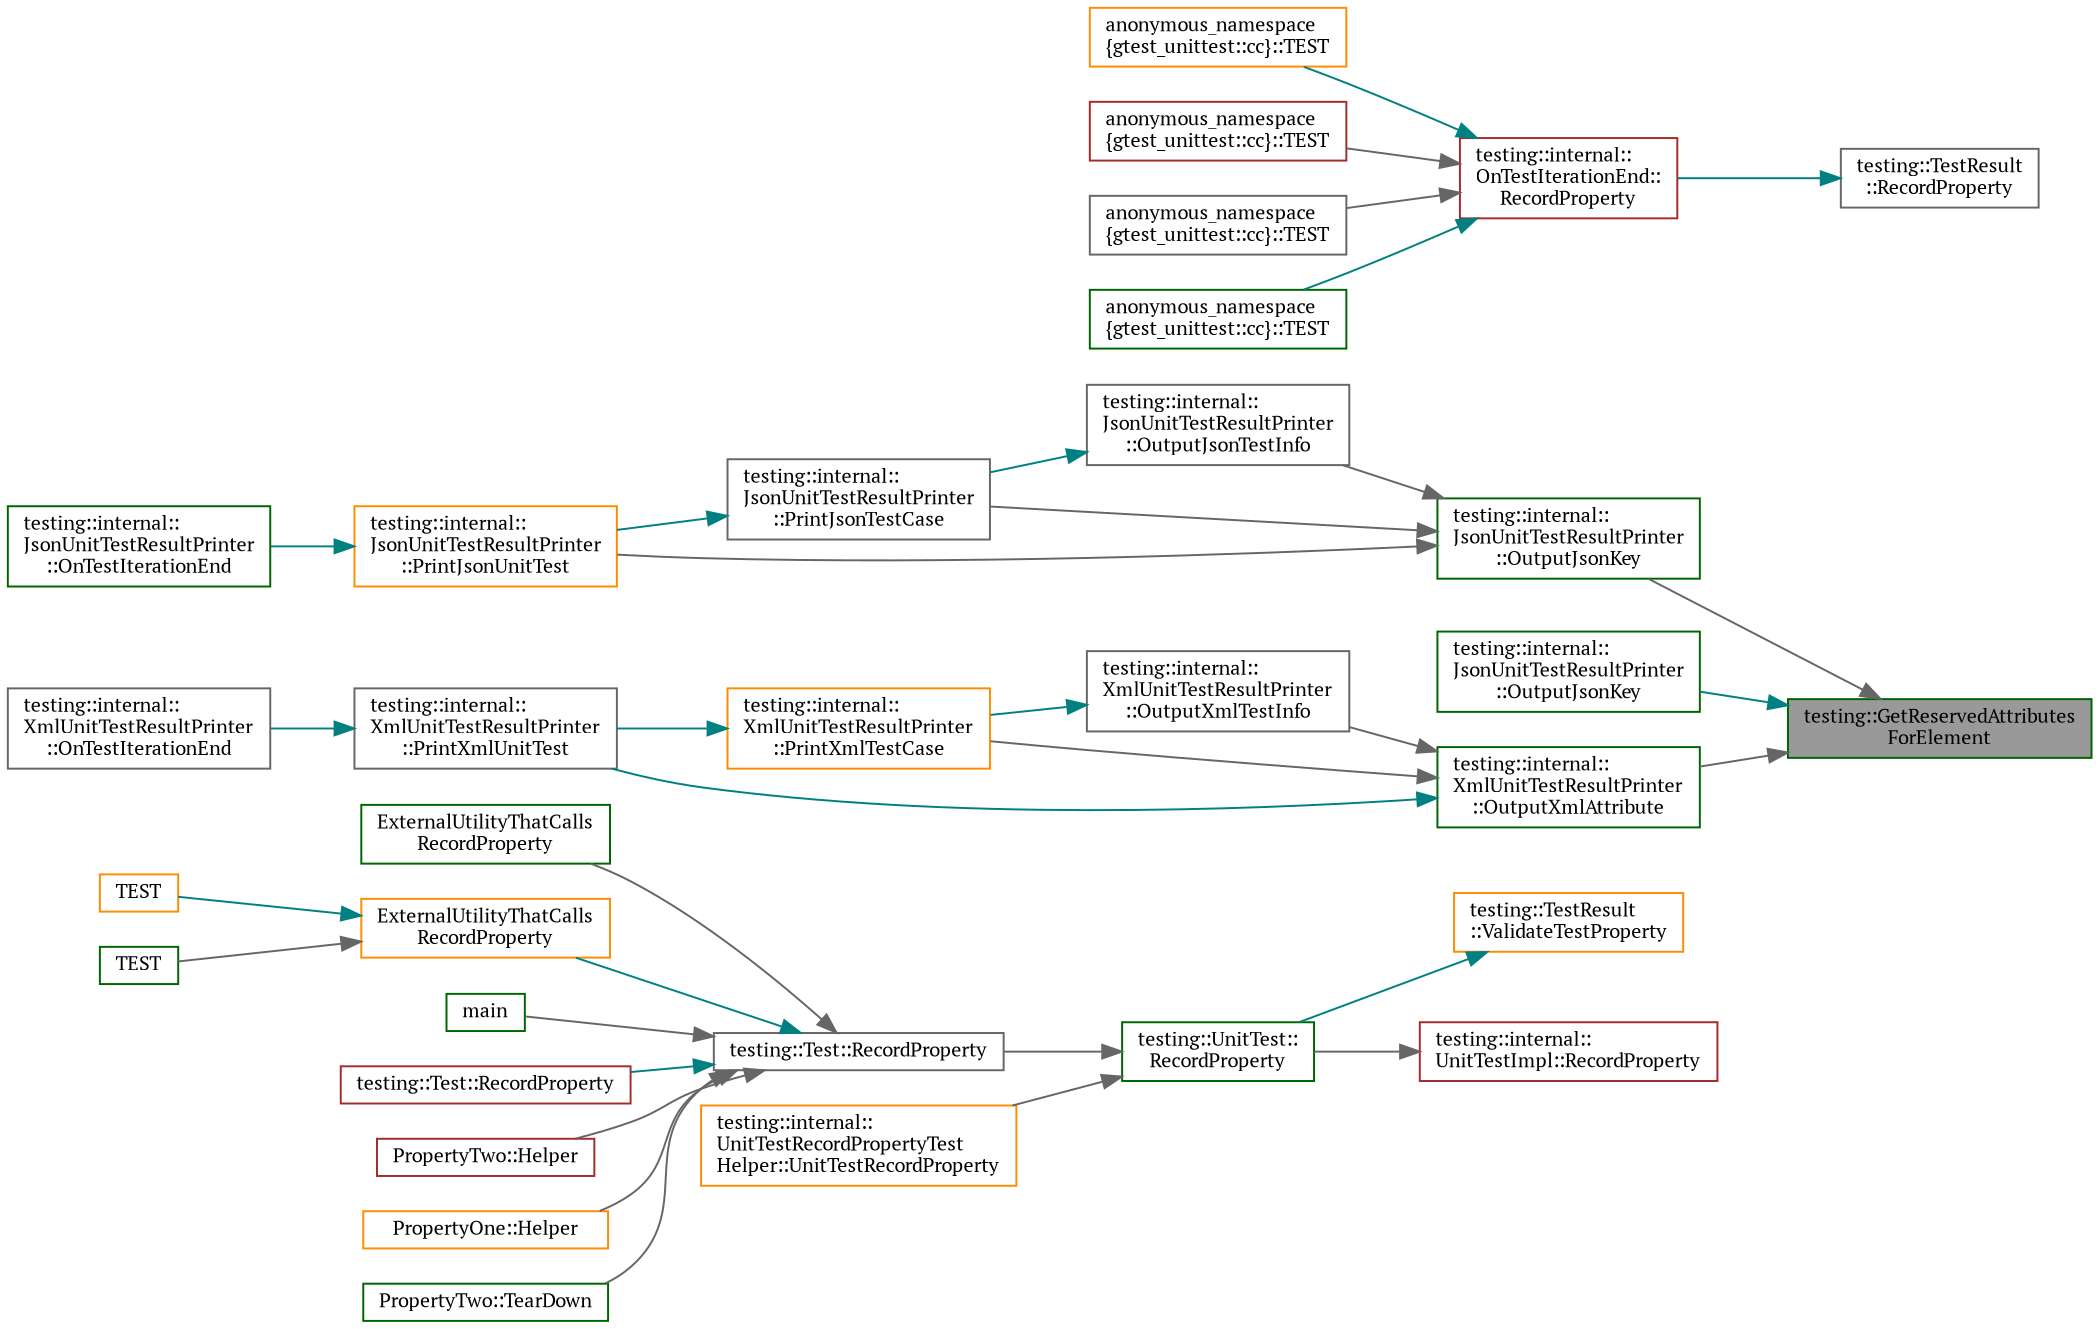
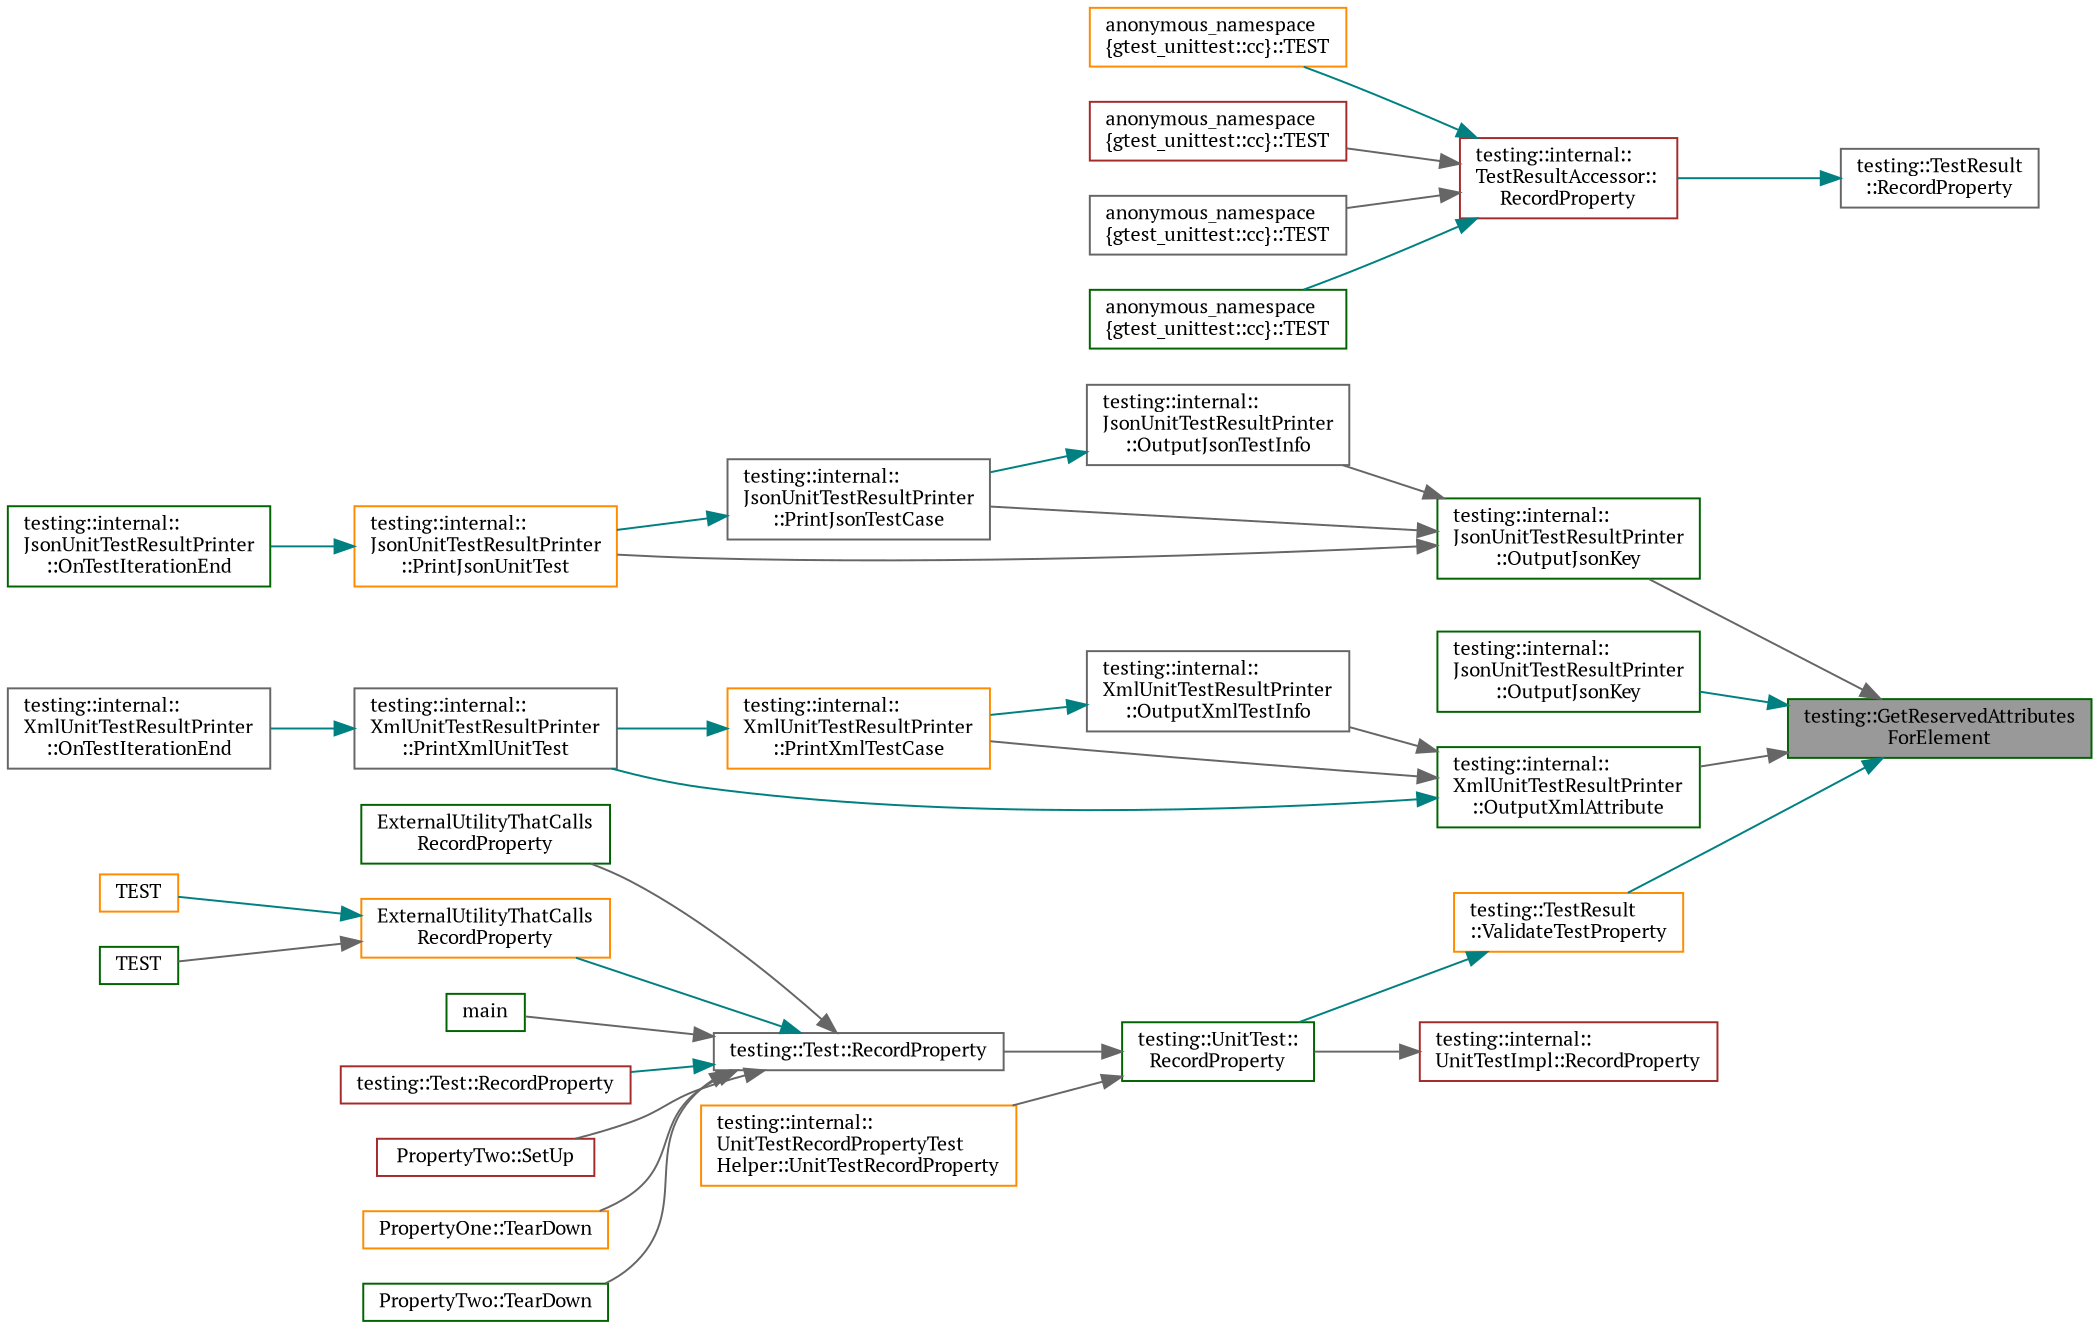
(1569, 178) -> (1569, 178)
none -> (1747, 831)
(486, 1157) -> (486, 1157)
(486, 1230) -> (486, 1230)
